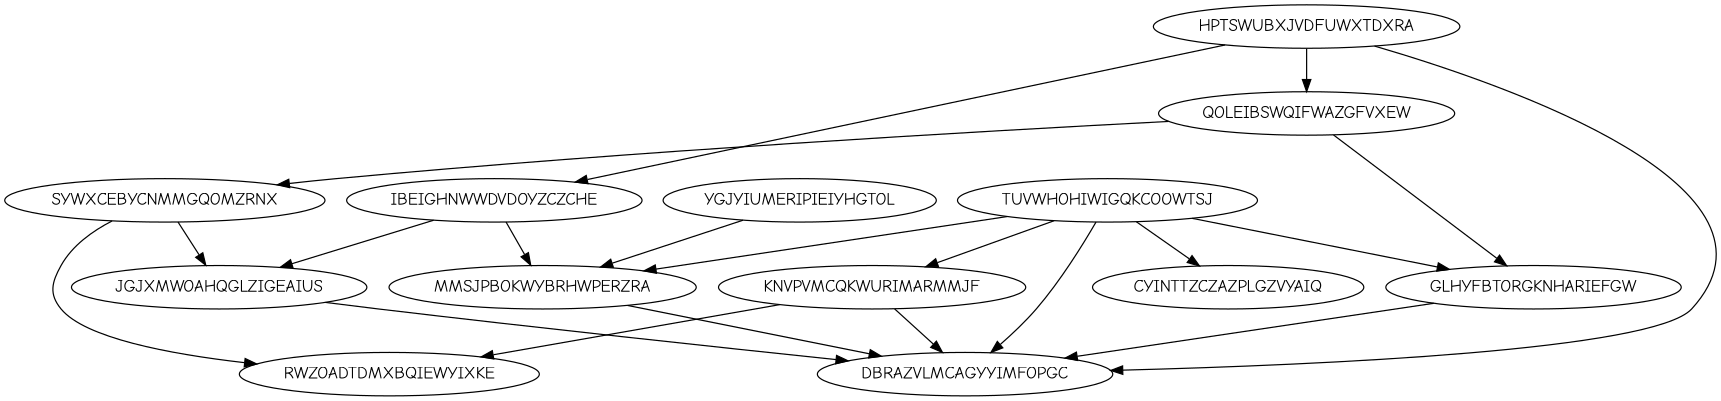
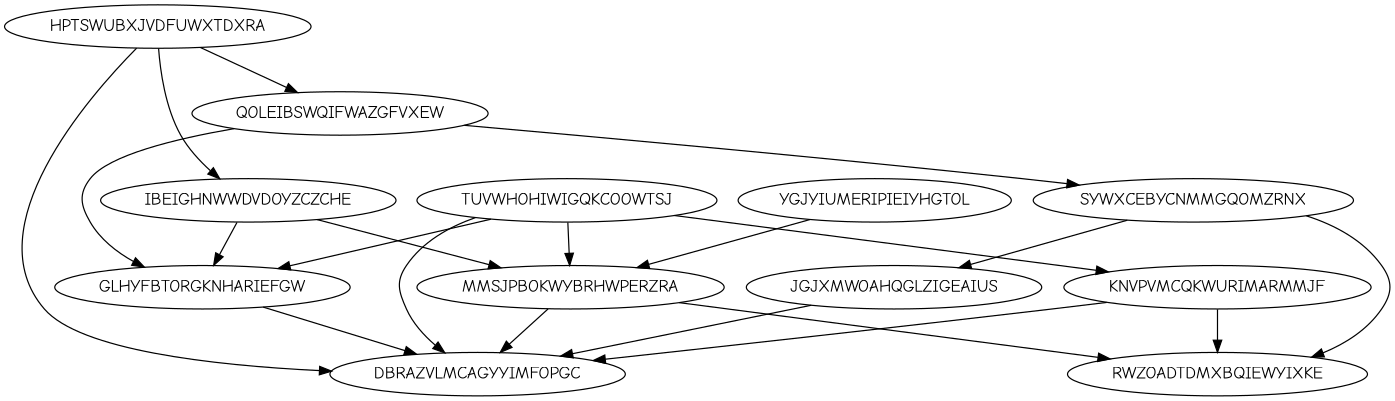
(363, 242) -> (228, 239)
(1228, 287) -> none
none -> (920, 334)
